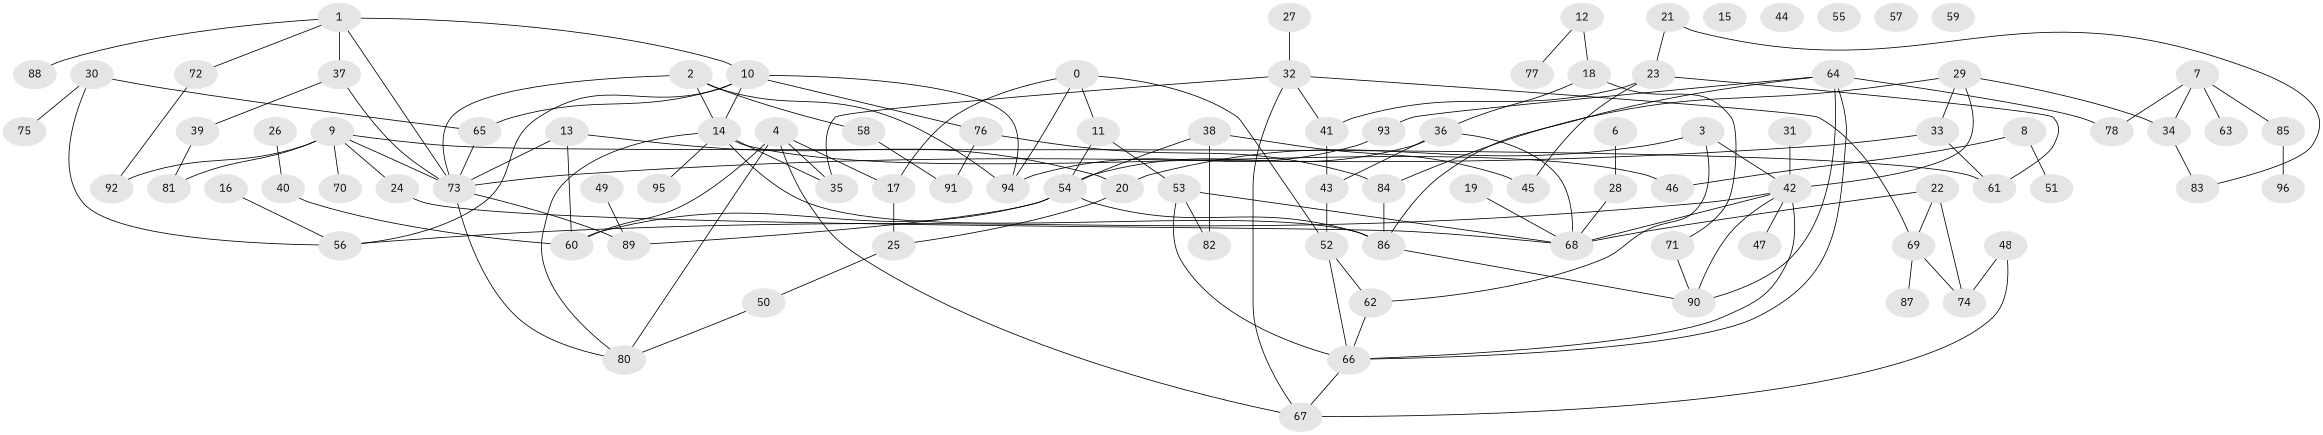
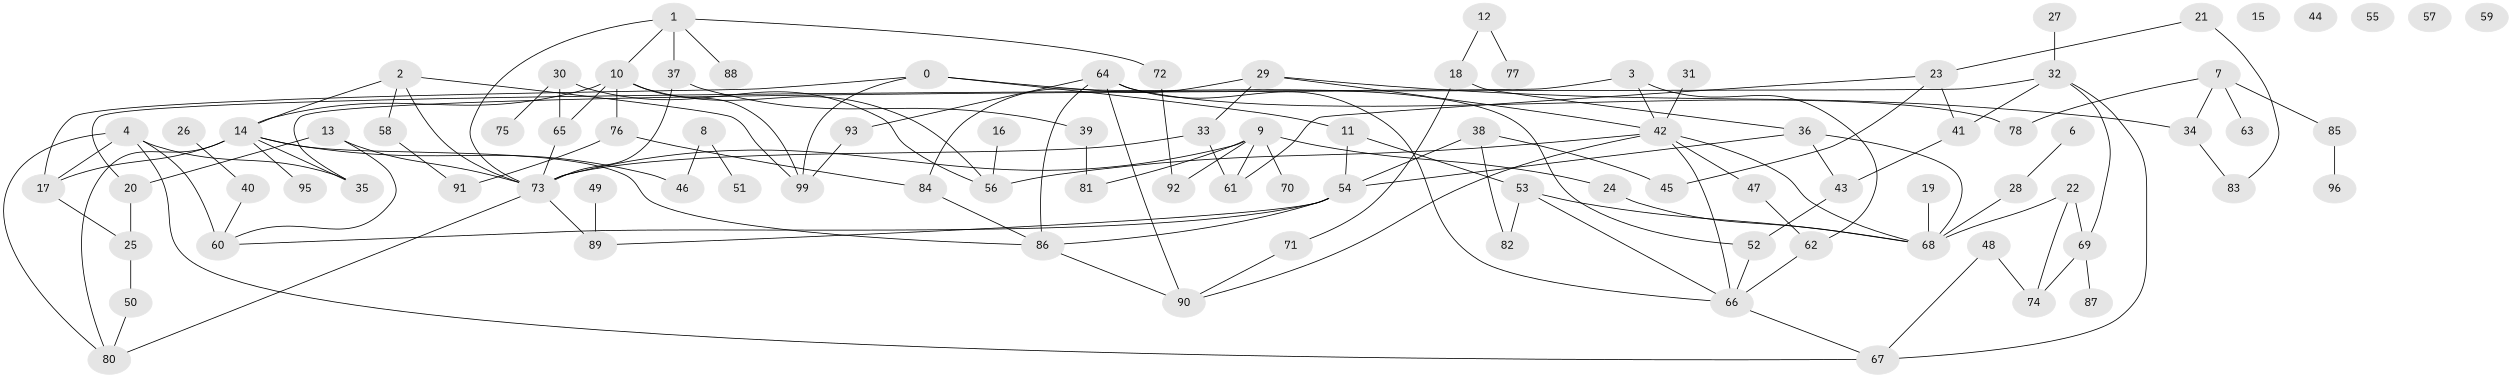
none -> (143, 161)
(1008, 189) -> (802, 189)
(1349, 274) -> (1783, 217)
